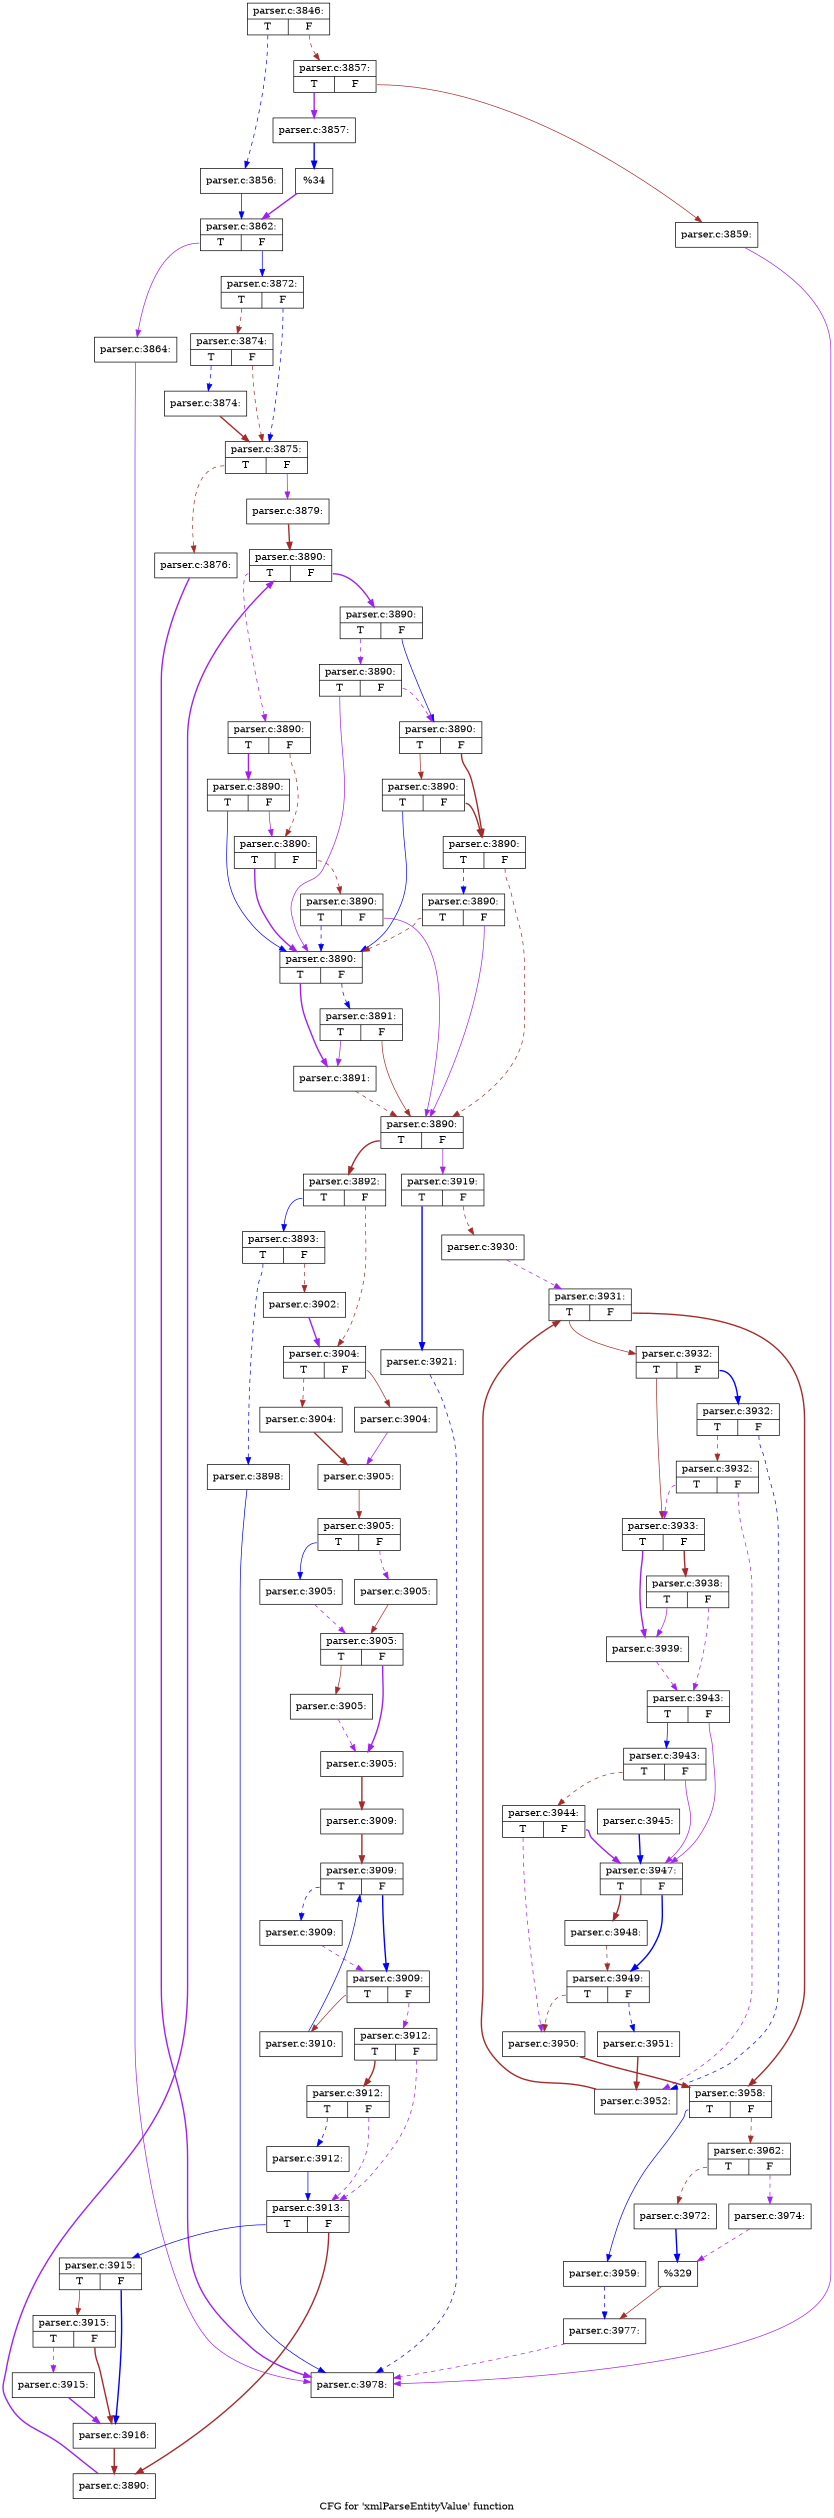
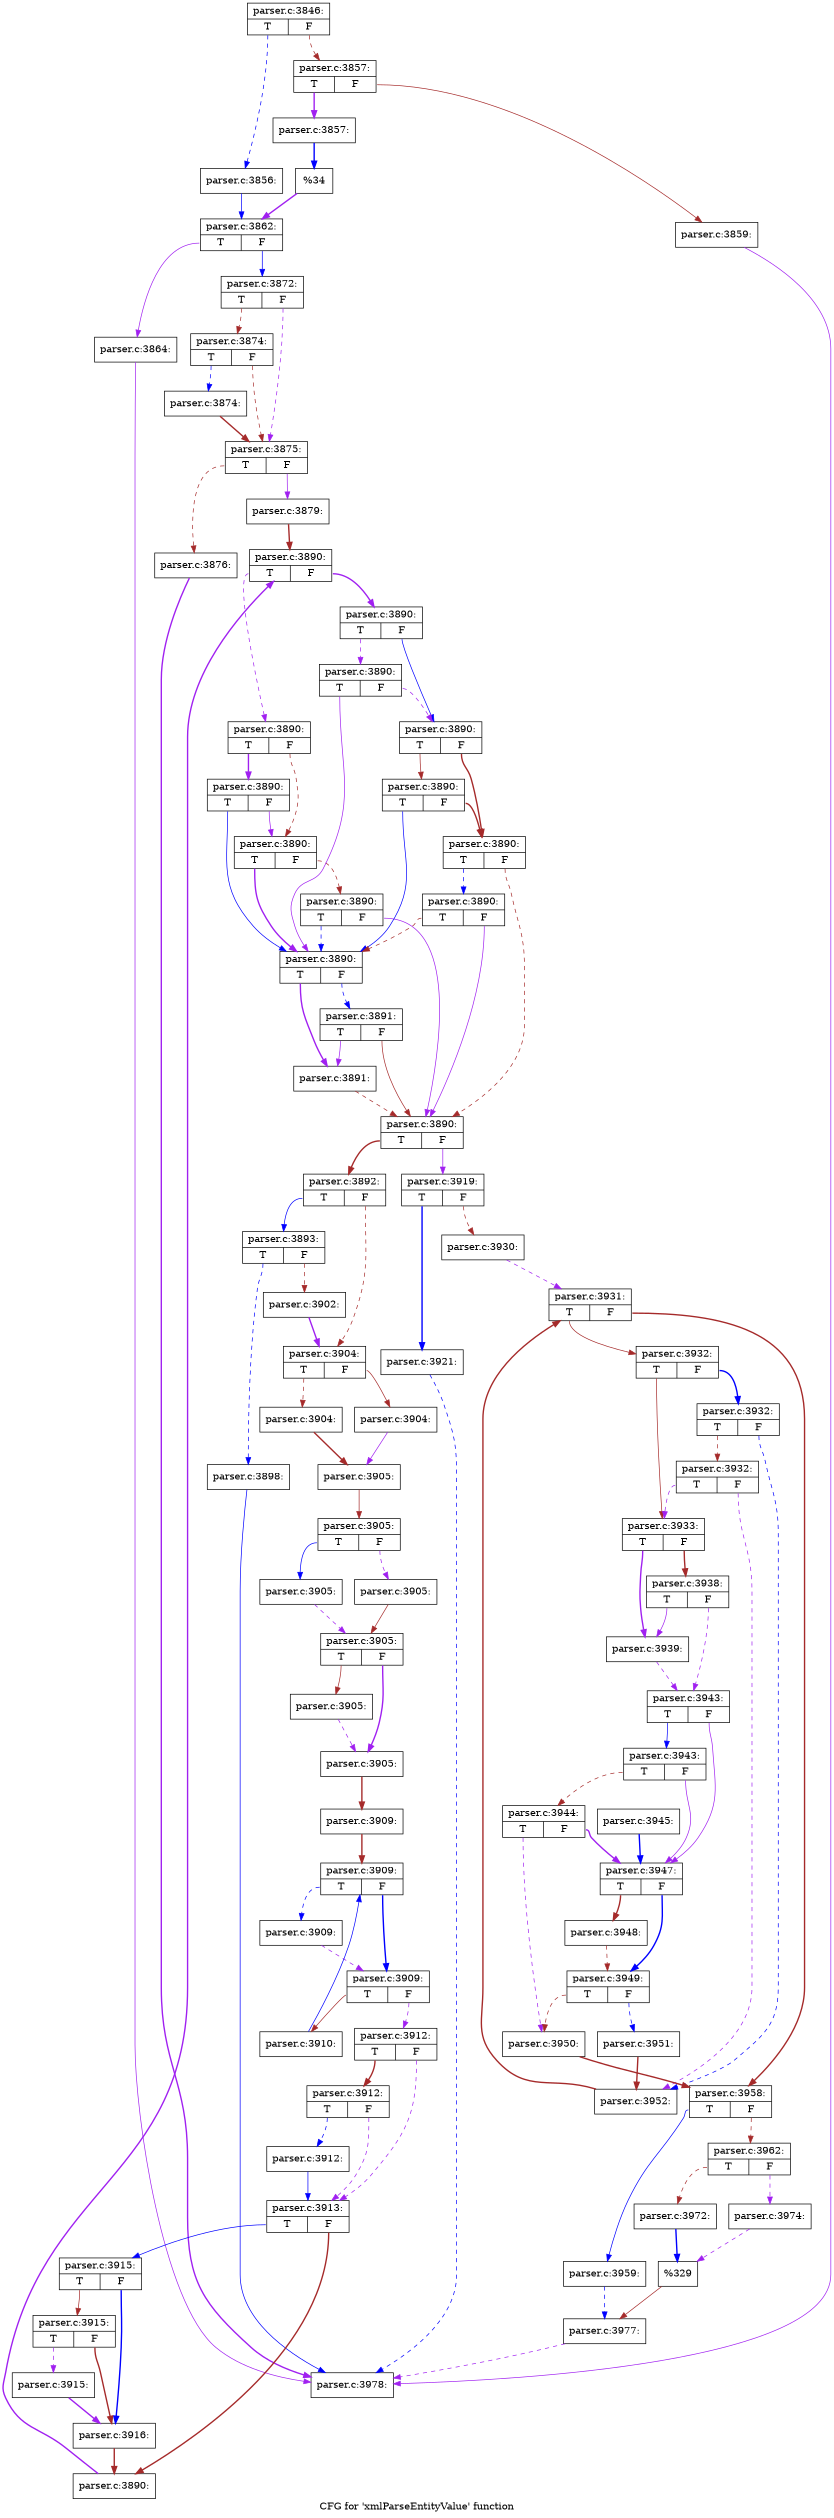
(279, 372) -> (279, 372)
